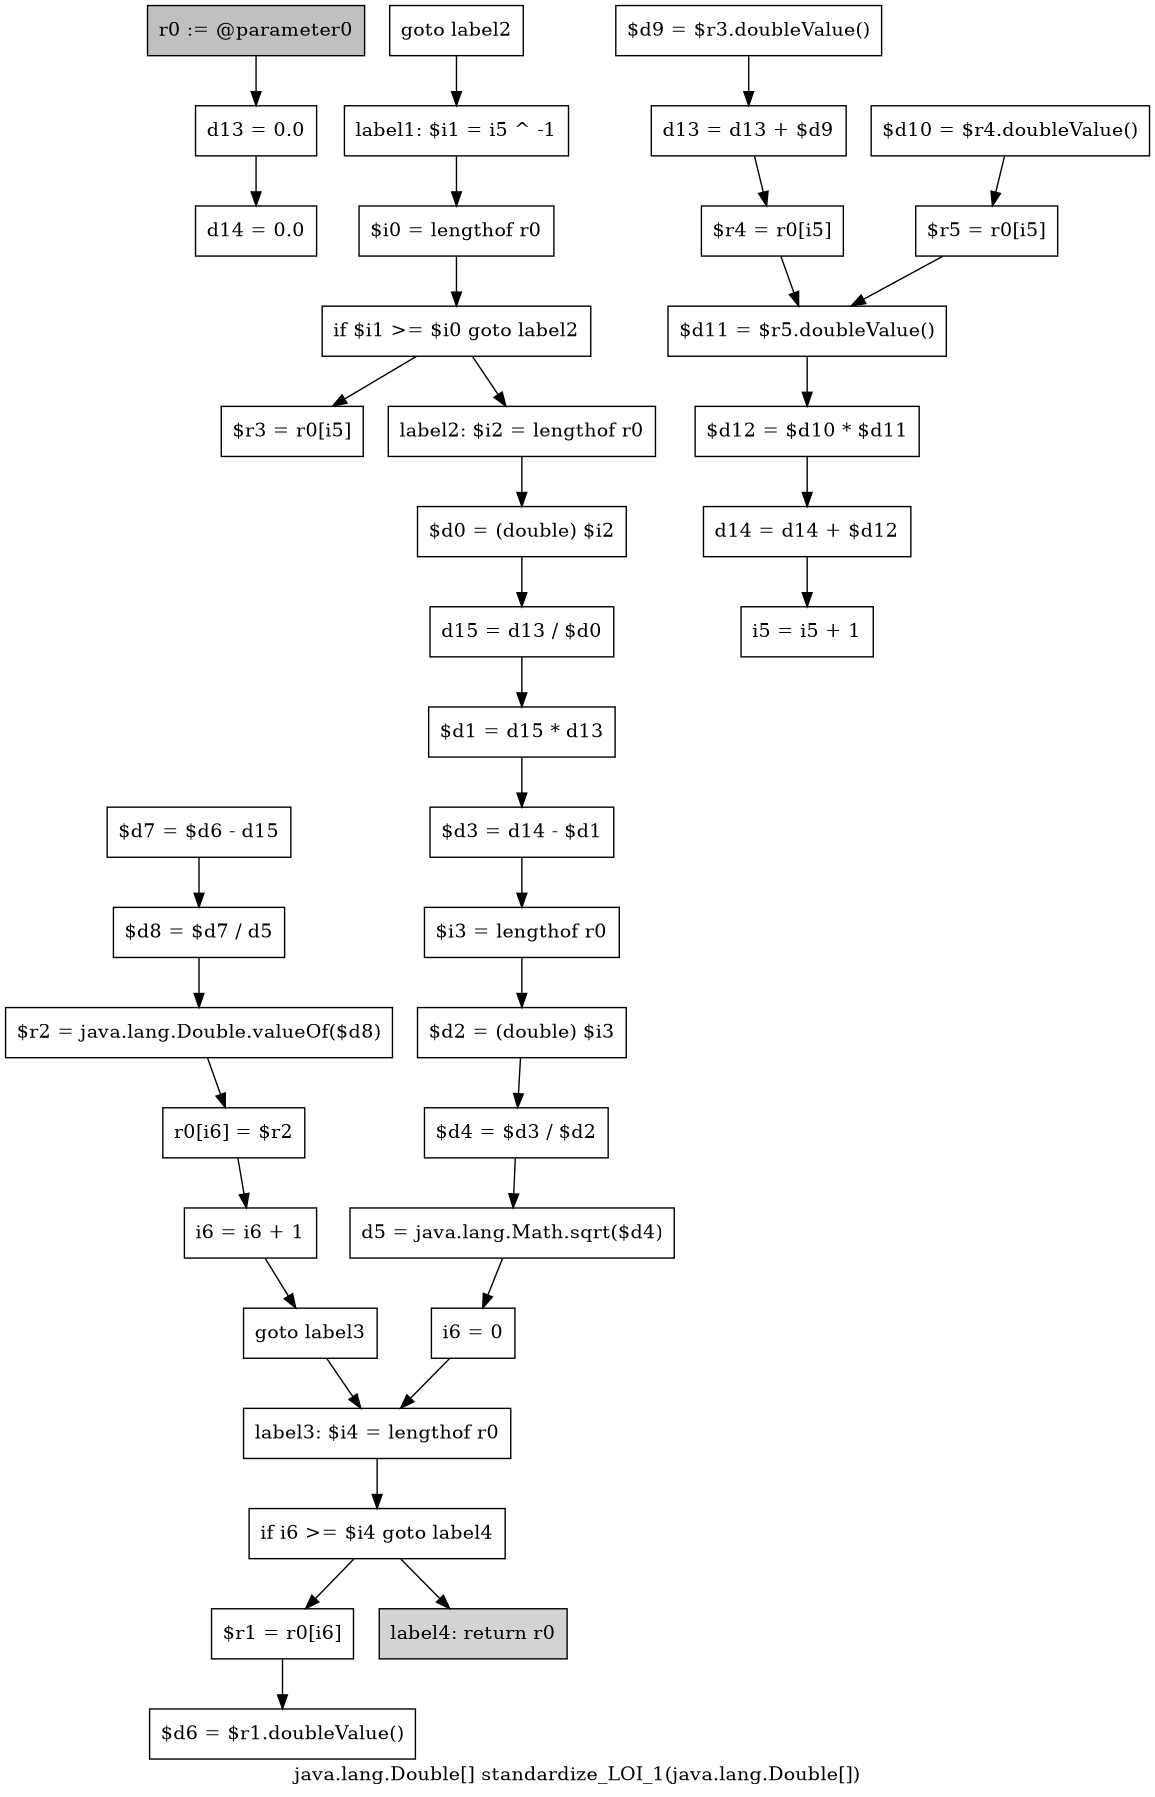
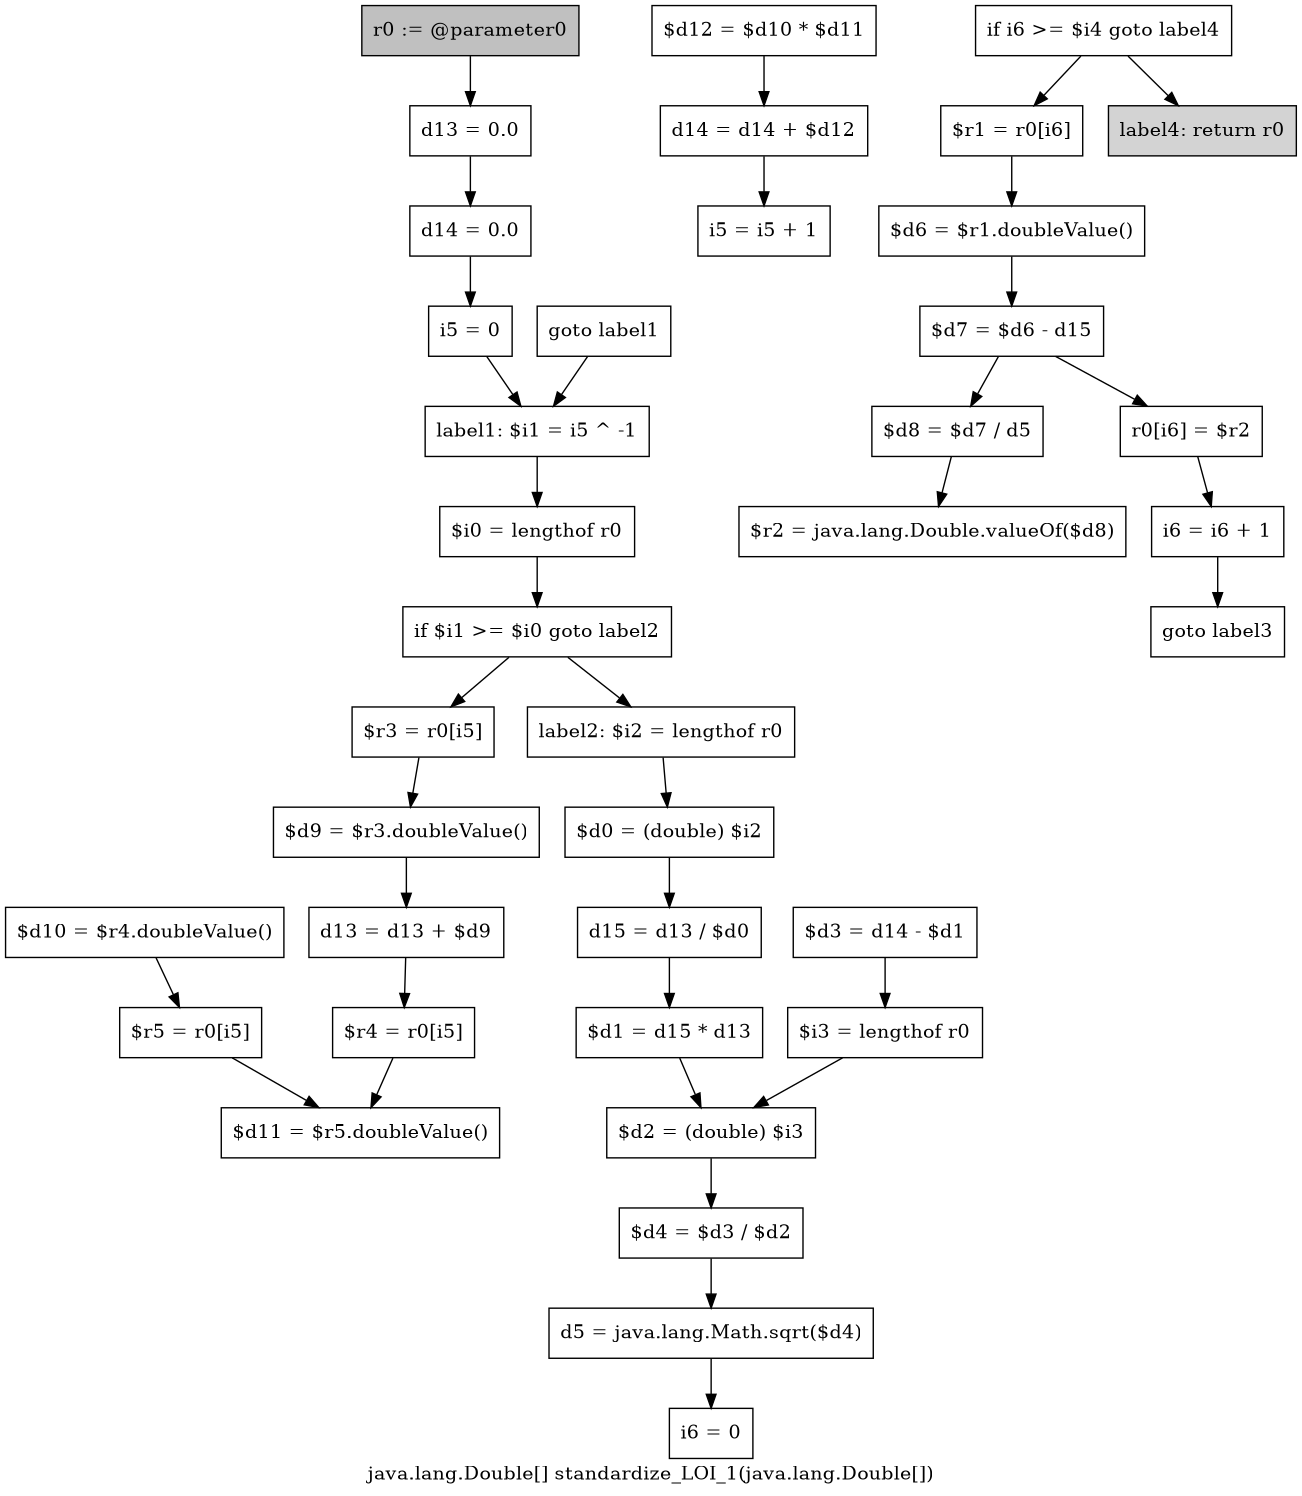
(456, 31) -> (604, 331)
none -> (1012, 274)
none -> (470, 331)
(807, 374) -> none
none -> (416, 775)
(522, 775) -> (688, 1076)
(214, 1076) -> (1095, 378)
(377, 1433) -> none
